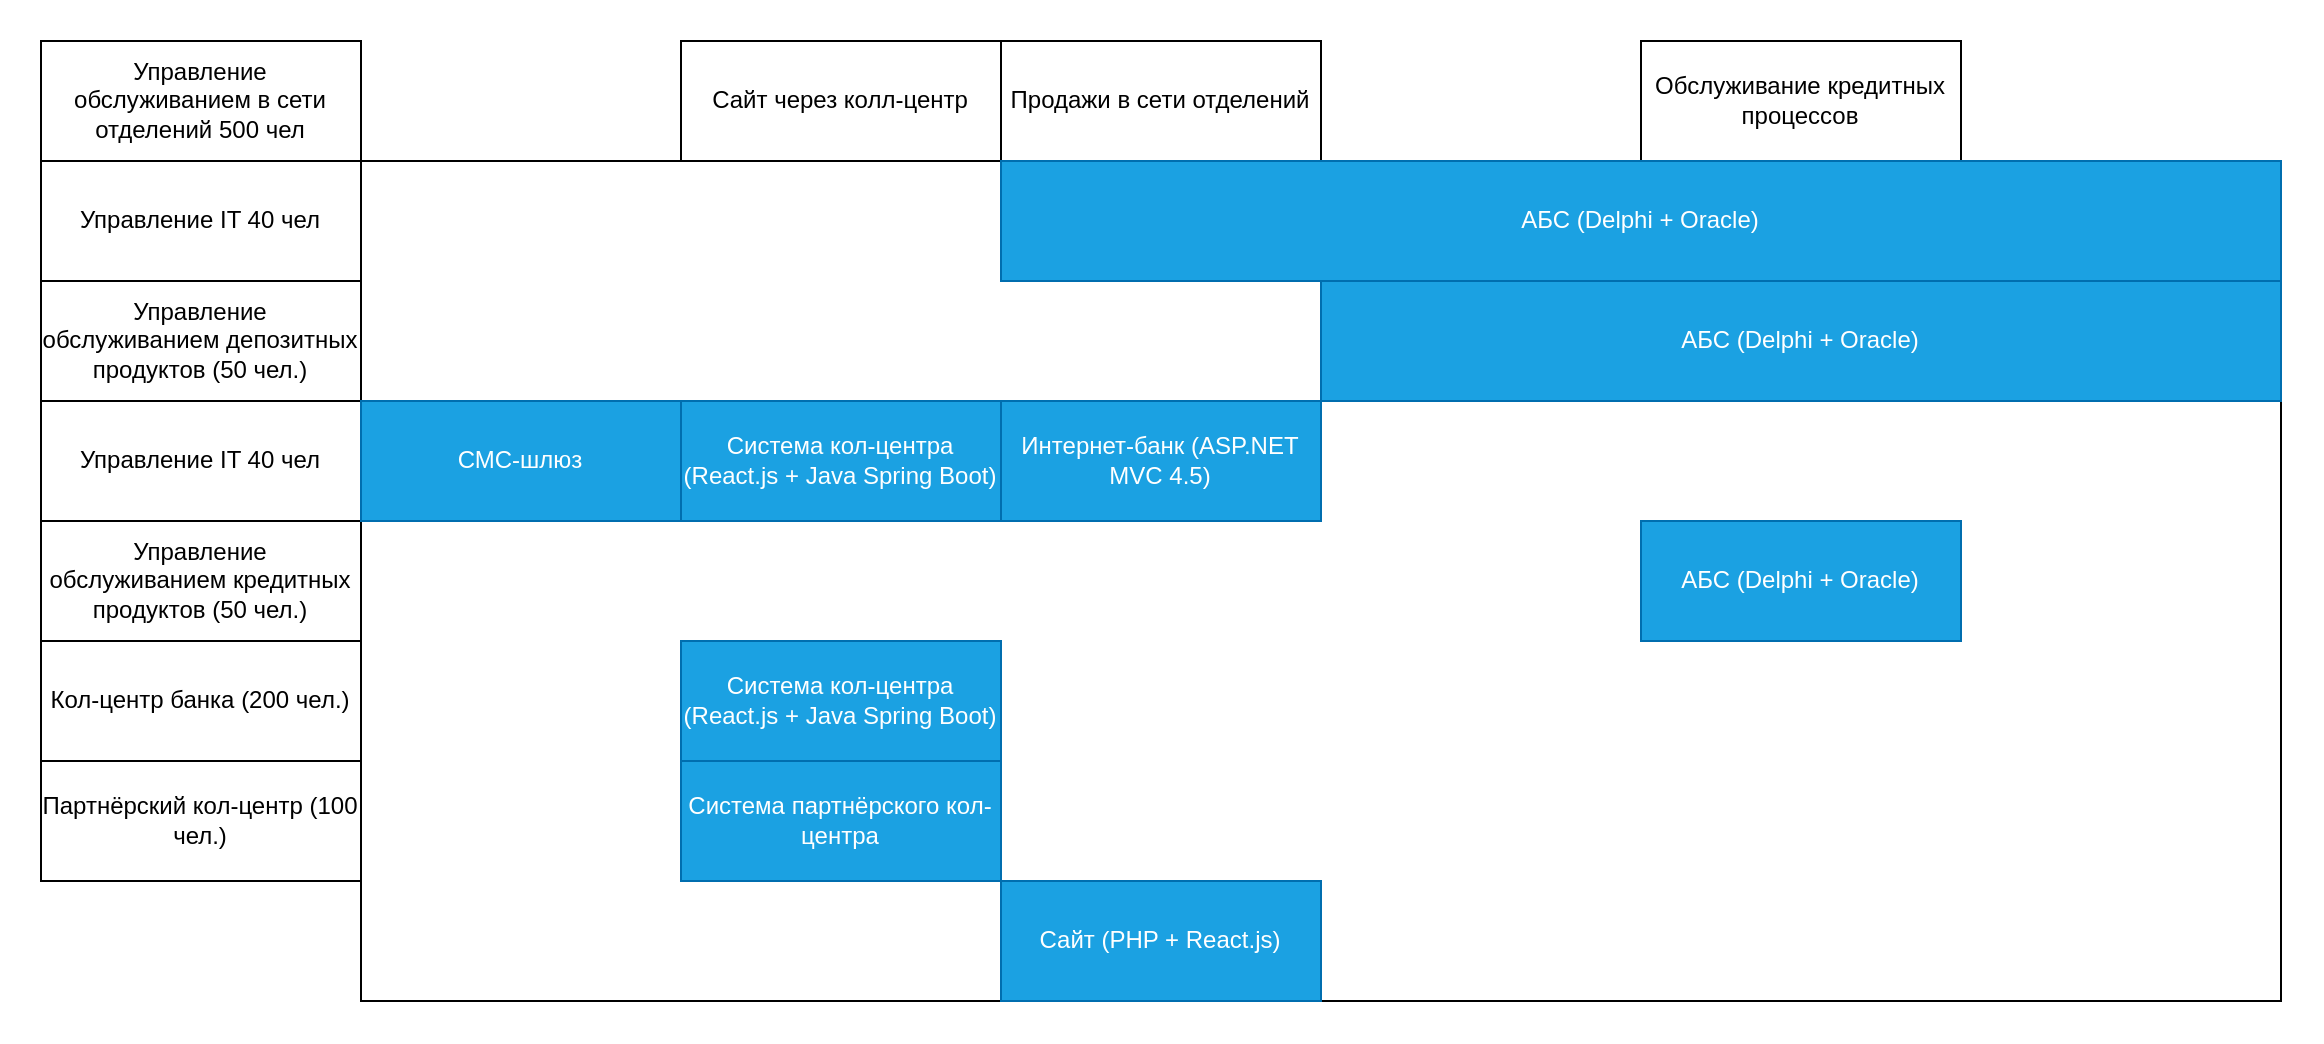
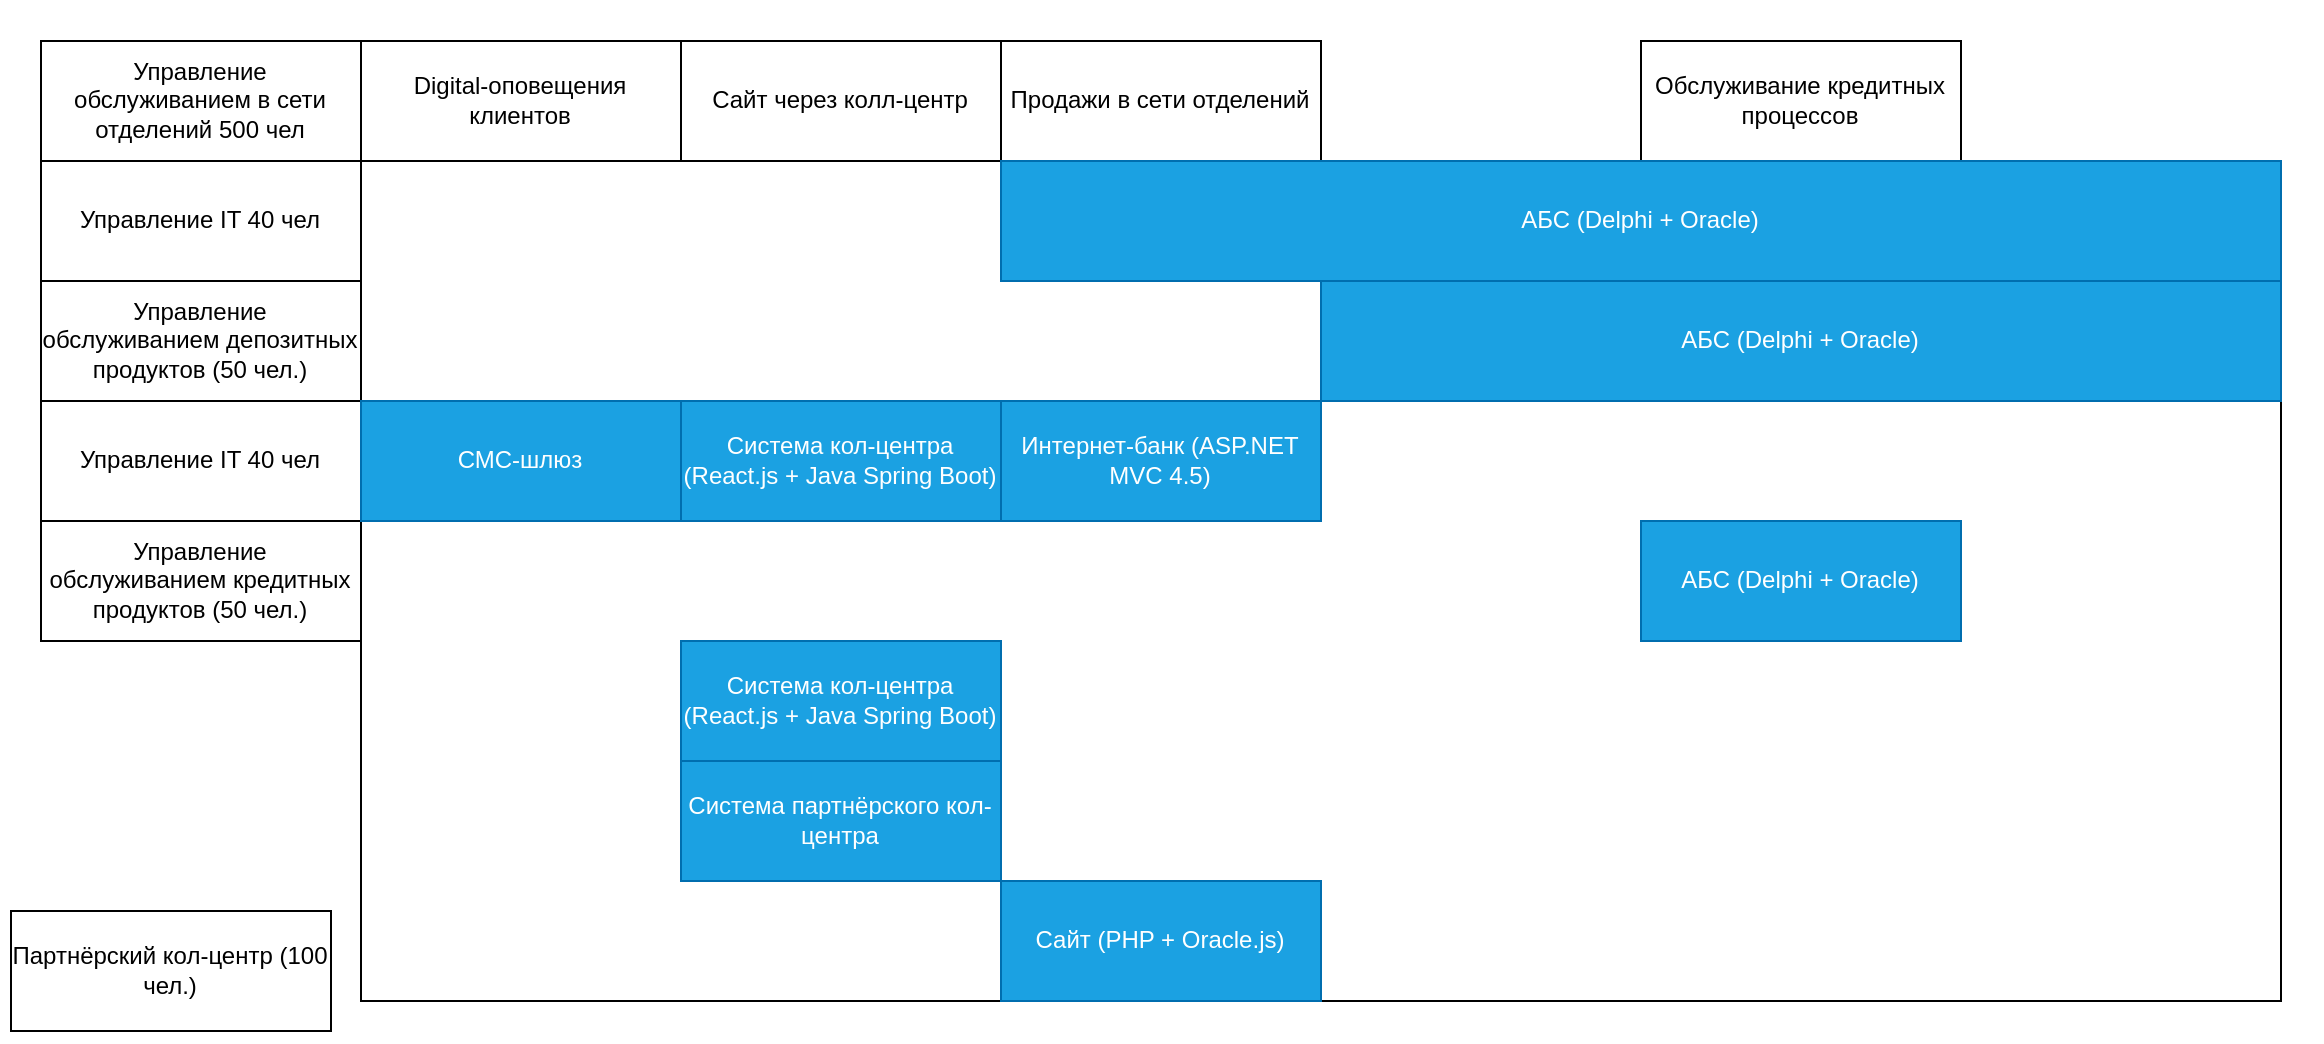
none -> (521, 101)
(201, 701) -> none
(201, 821) -> (171, 971)
(1161, 941) -> (1161, 941)
